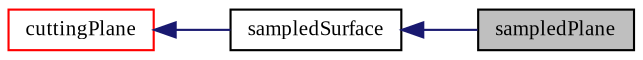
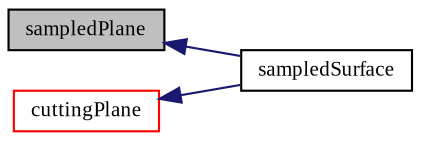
(451, 30) -> (213, 51)
